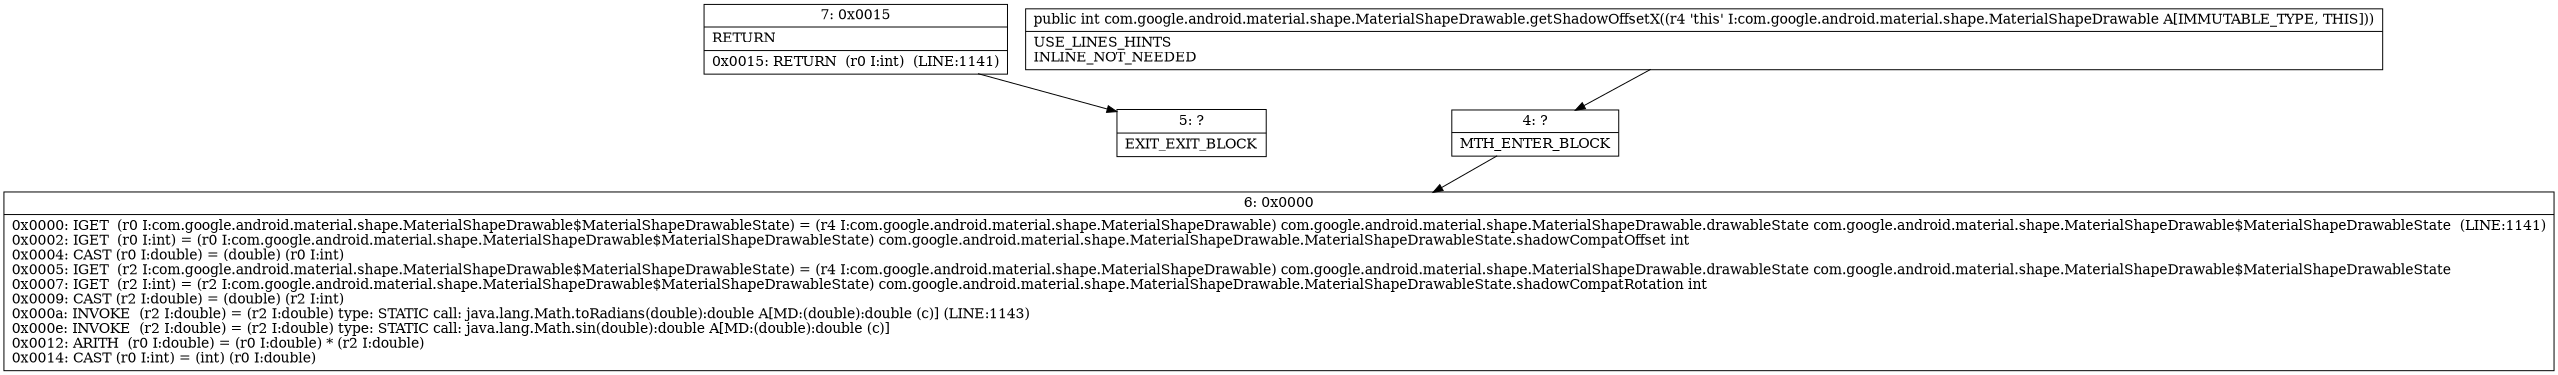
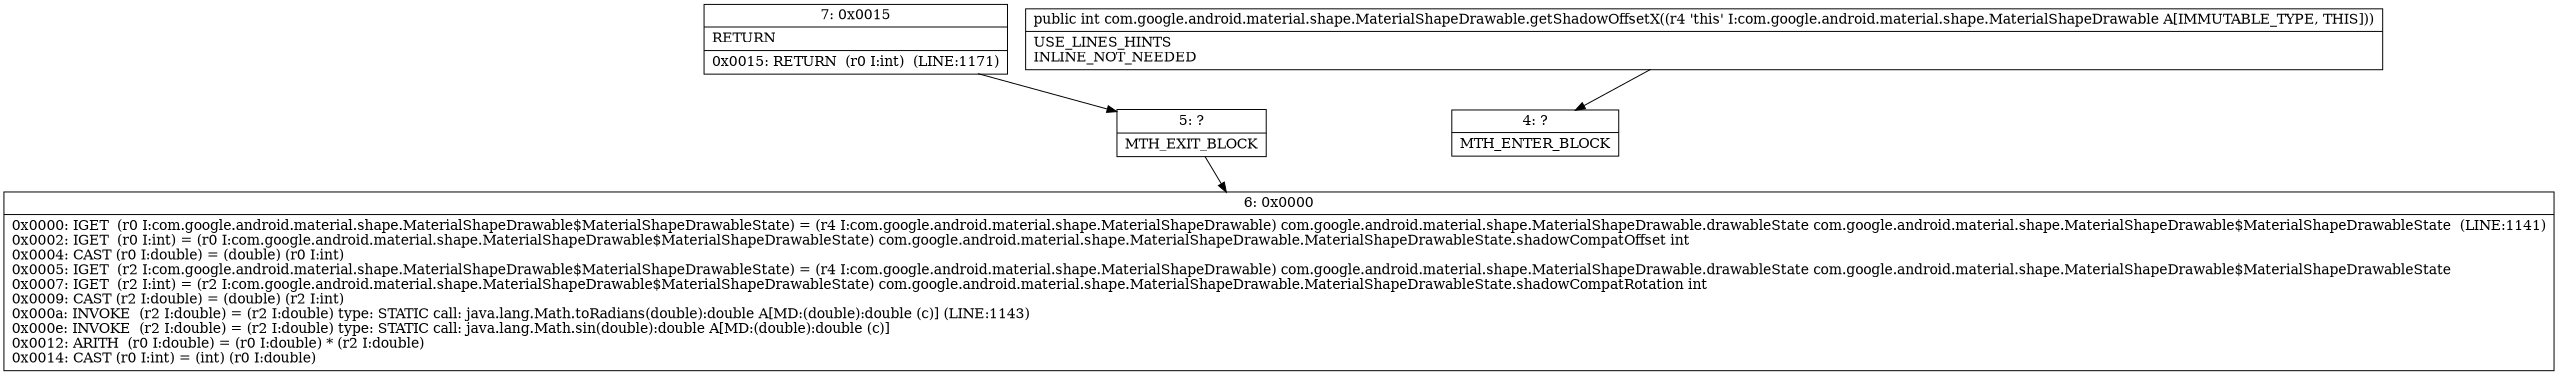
(856, 62) -> (856, 62)
(1191, 144) -> (1192, 144)
(1469, 172) -> (1213, 170)
